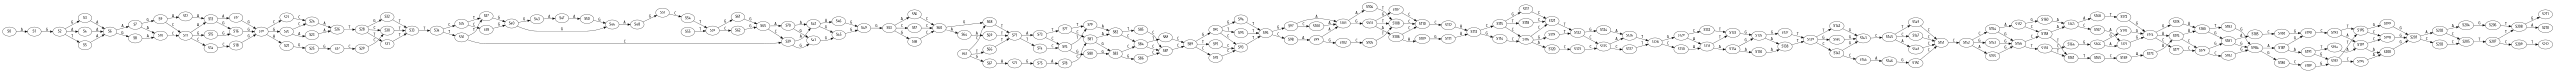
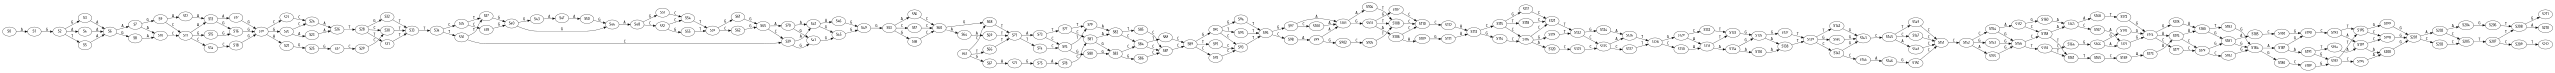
none -> (663, 26)
(1343, 43) -> (1343, 43)
(2255, 48) -> (2255, 48)
